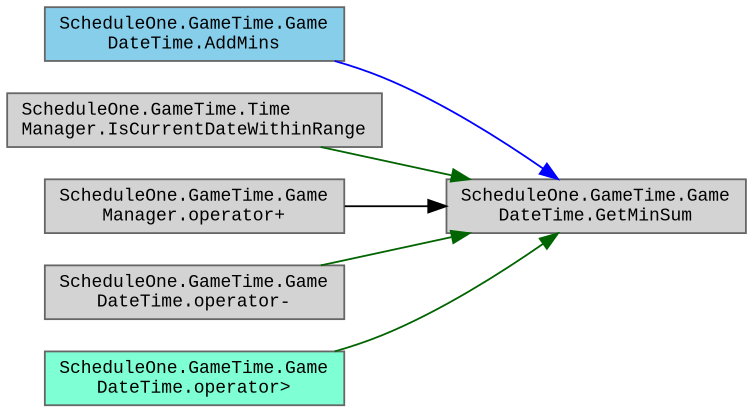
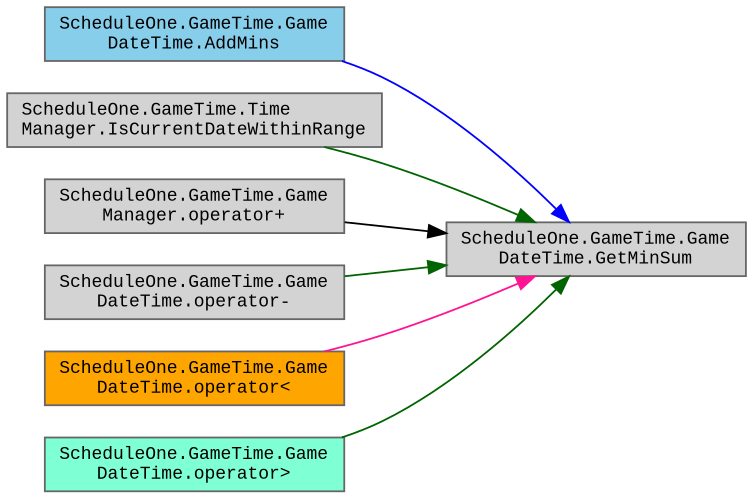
none -> (195, 378)
